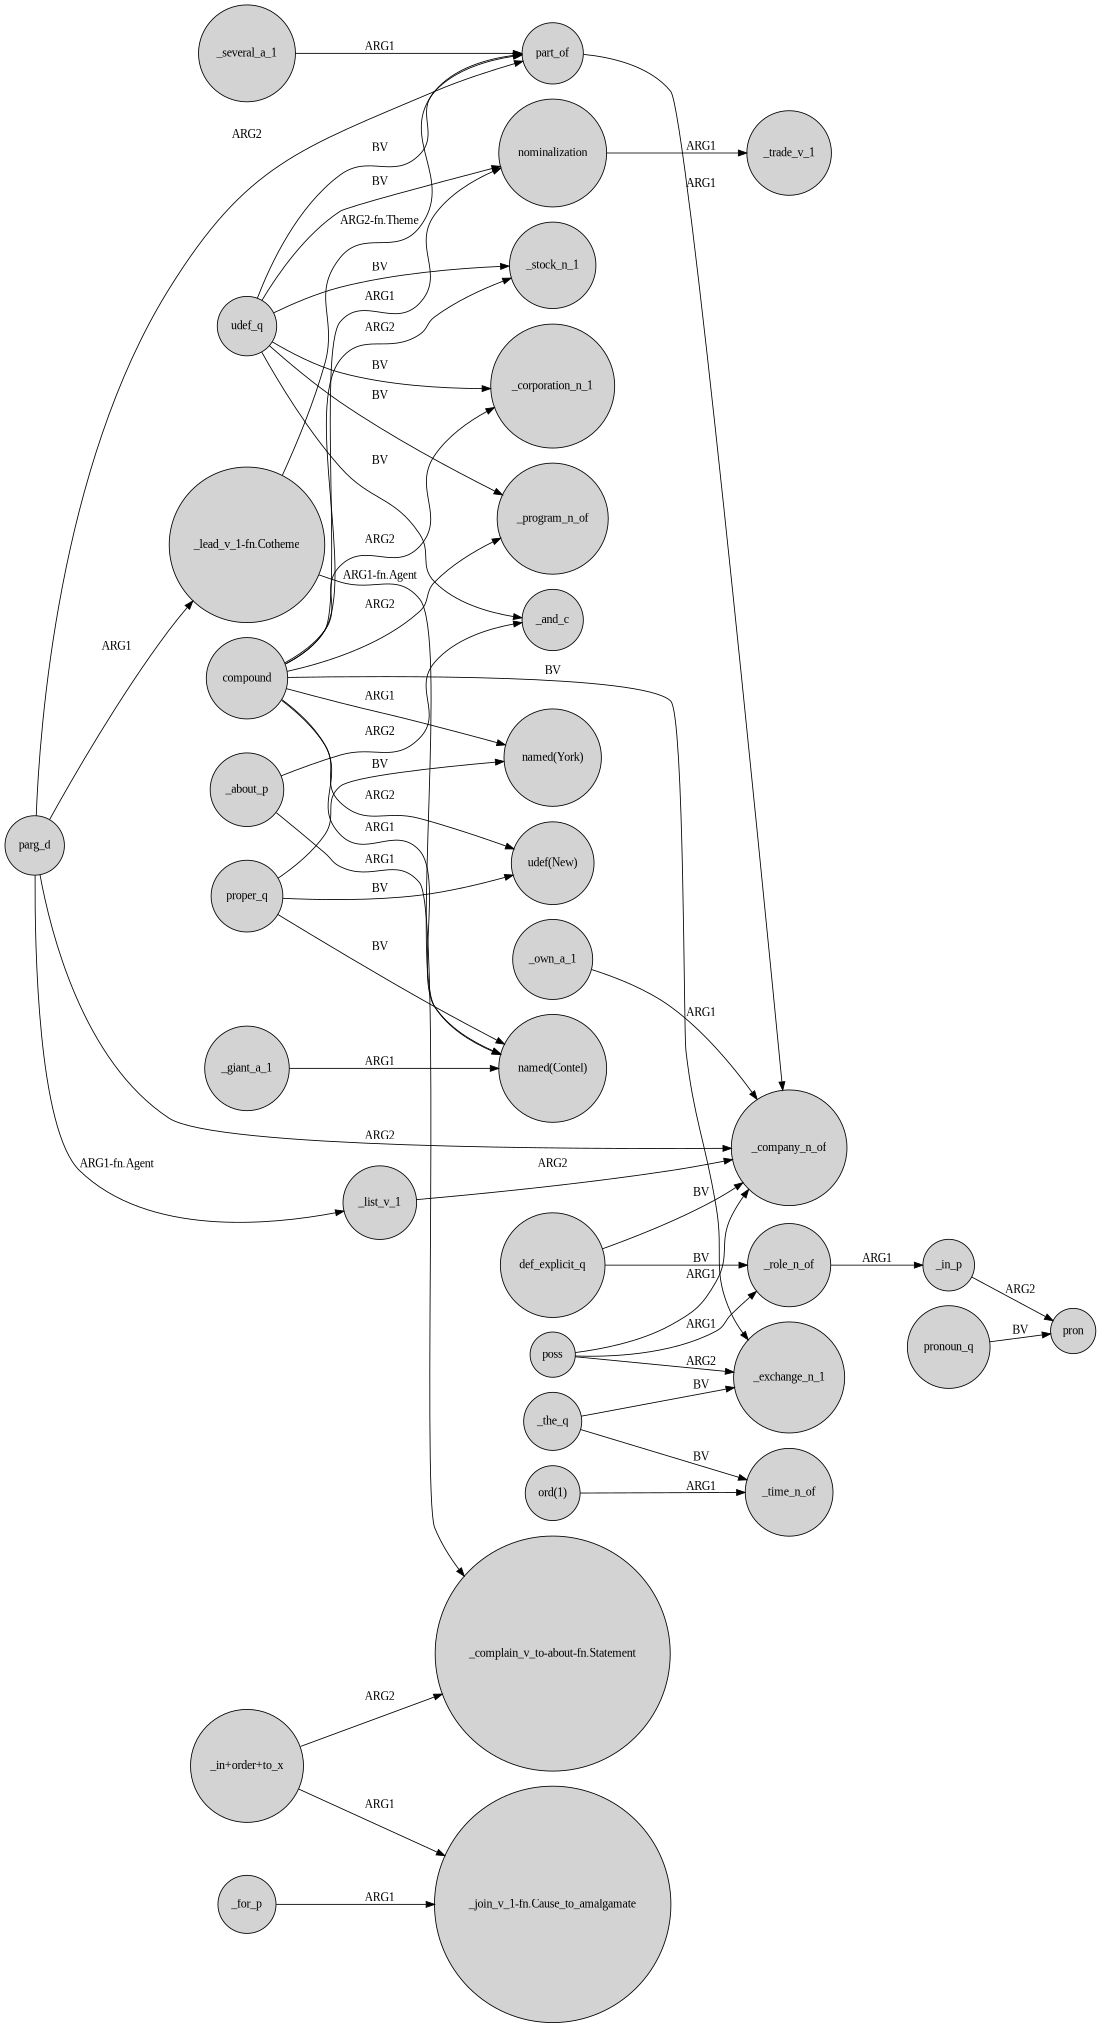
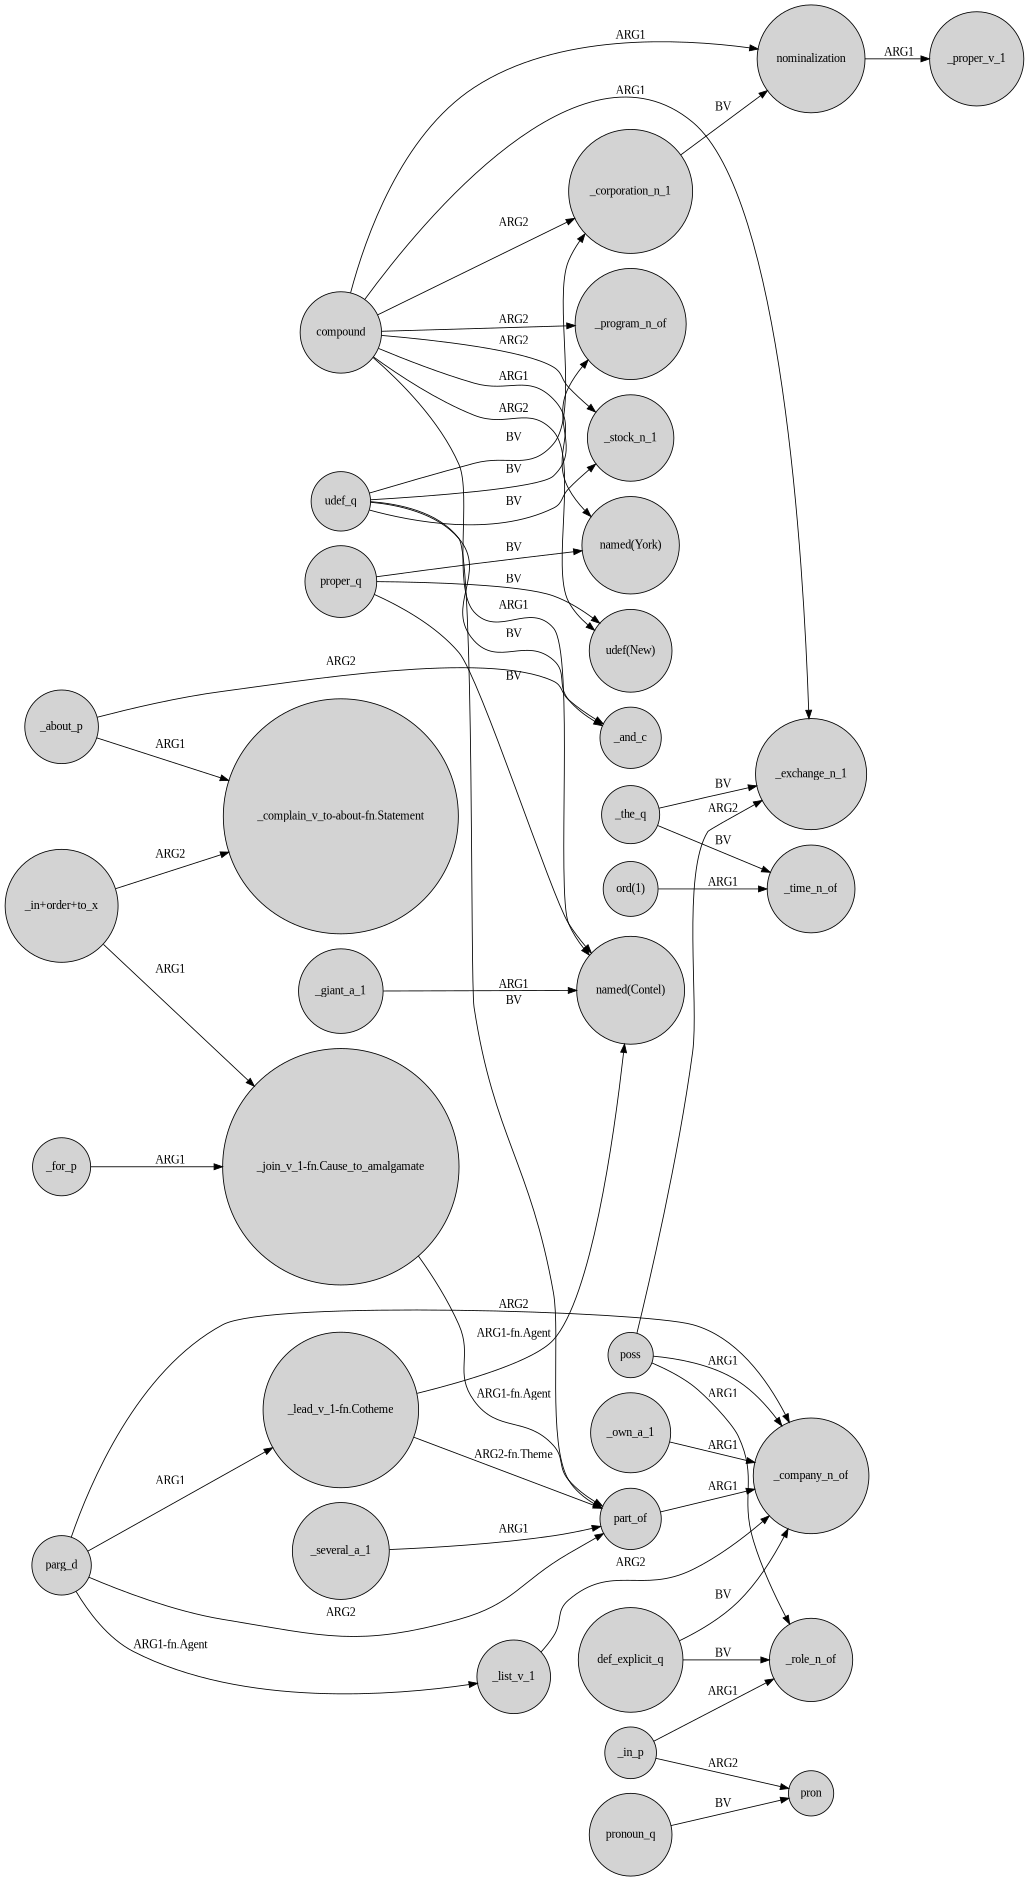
(789, 153) -> (977, 59)
(358, 205) -> (721, 125)
(553, 671) -> (631, 91)
(873, 1265) -> (710, 1712)
none -> (476, 1403)
